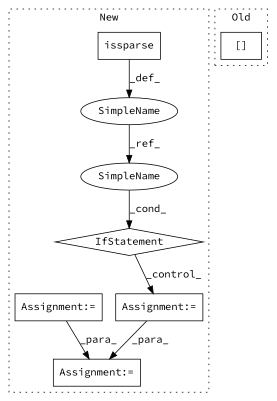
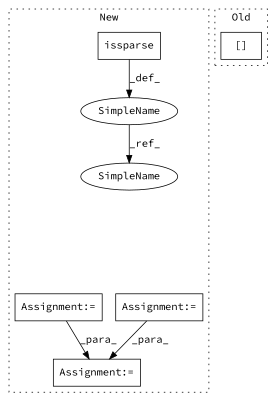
(129, 242) -> none
